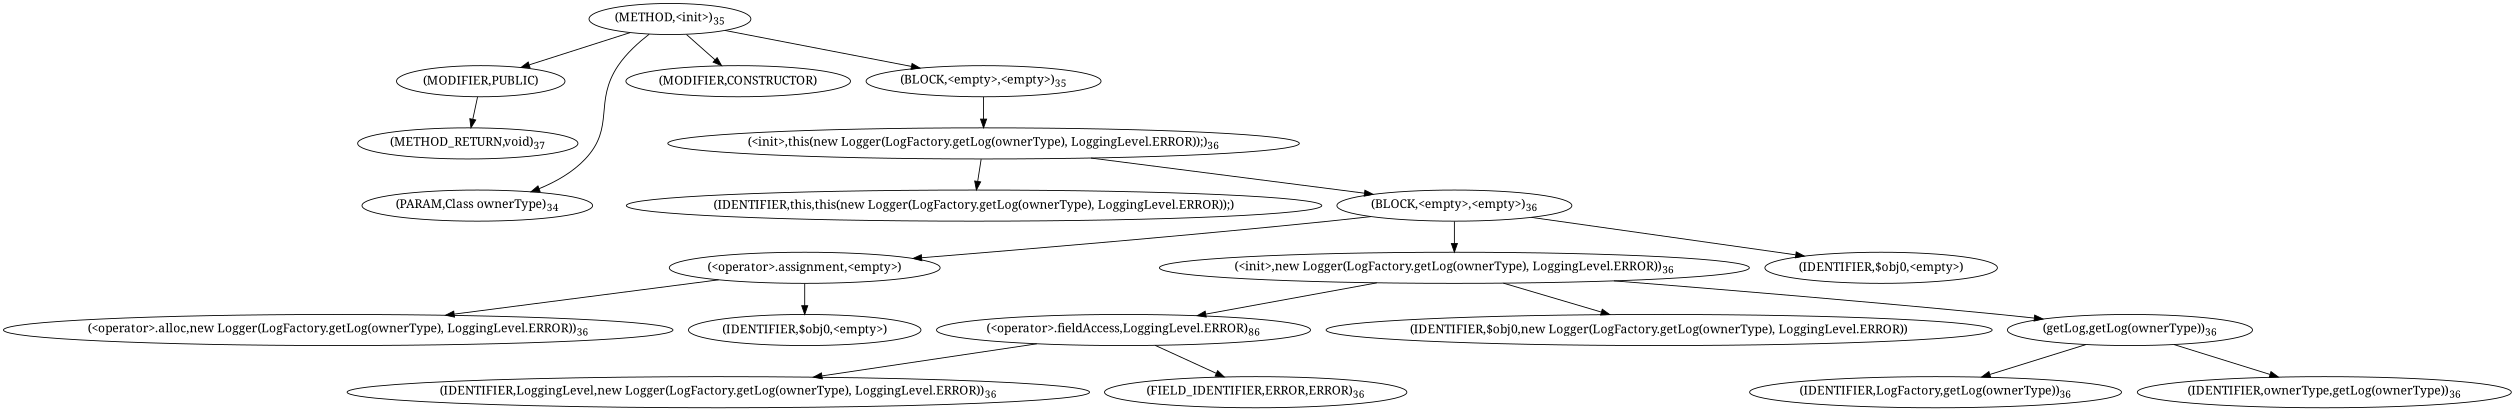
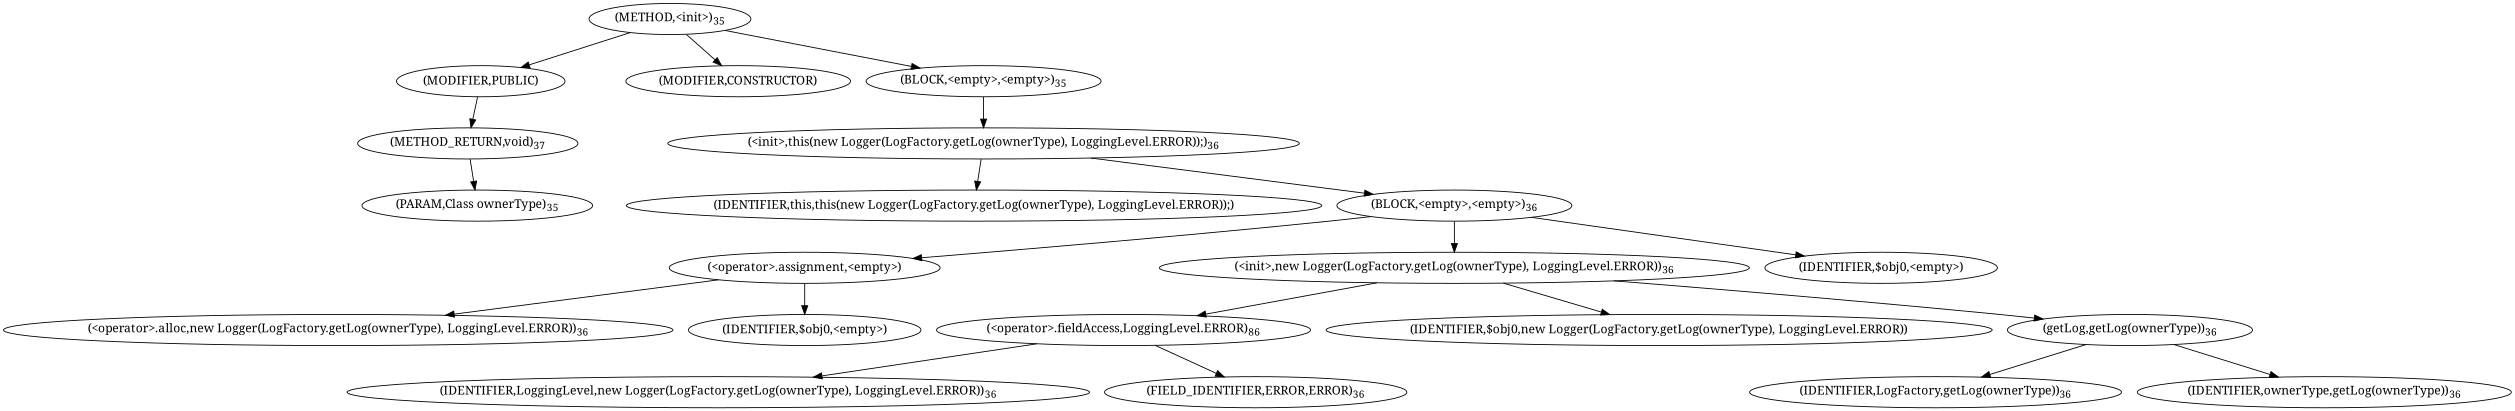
(603, 119) -> (472, 170)
(553, 204) -> (553, 204)
